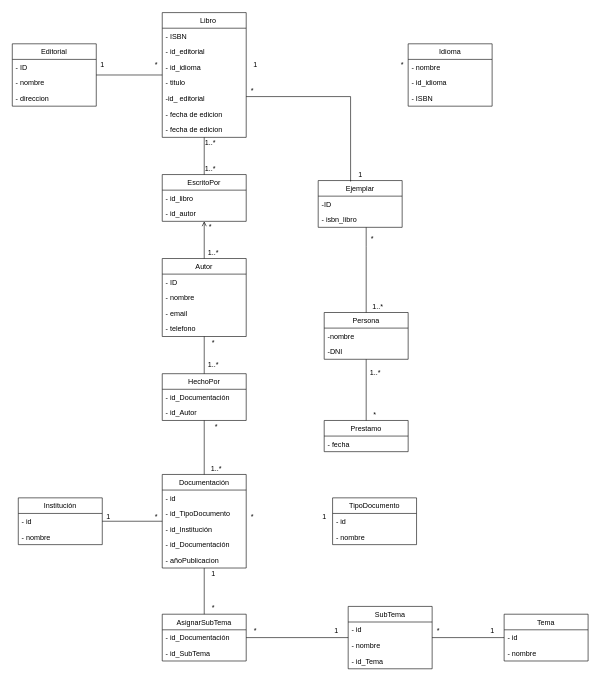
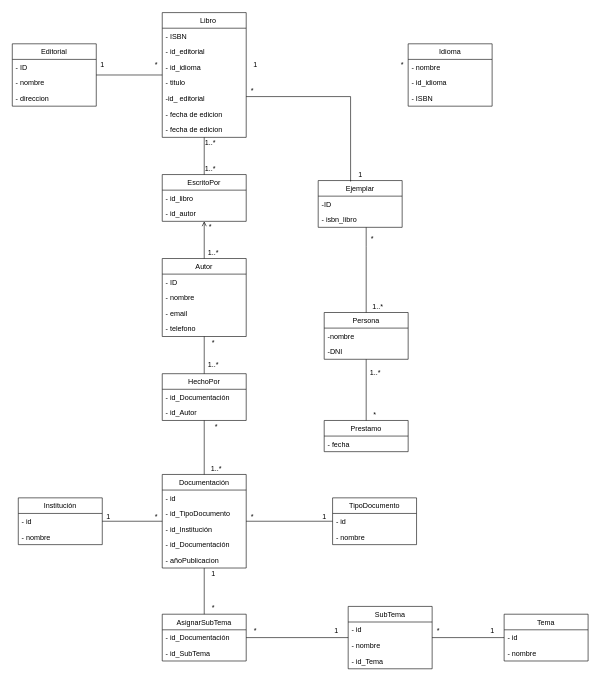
none -> (290, 521)
